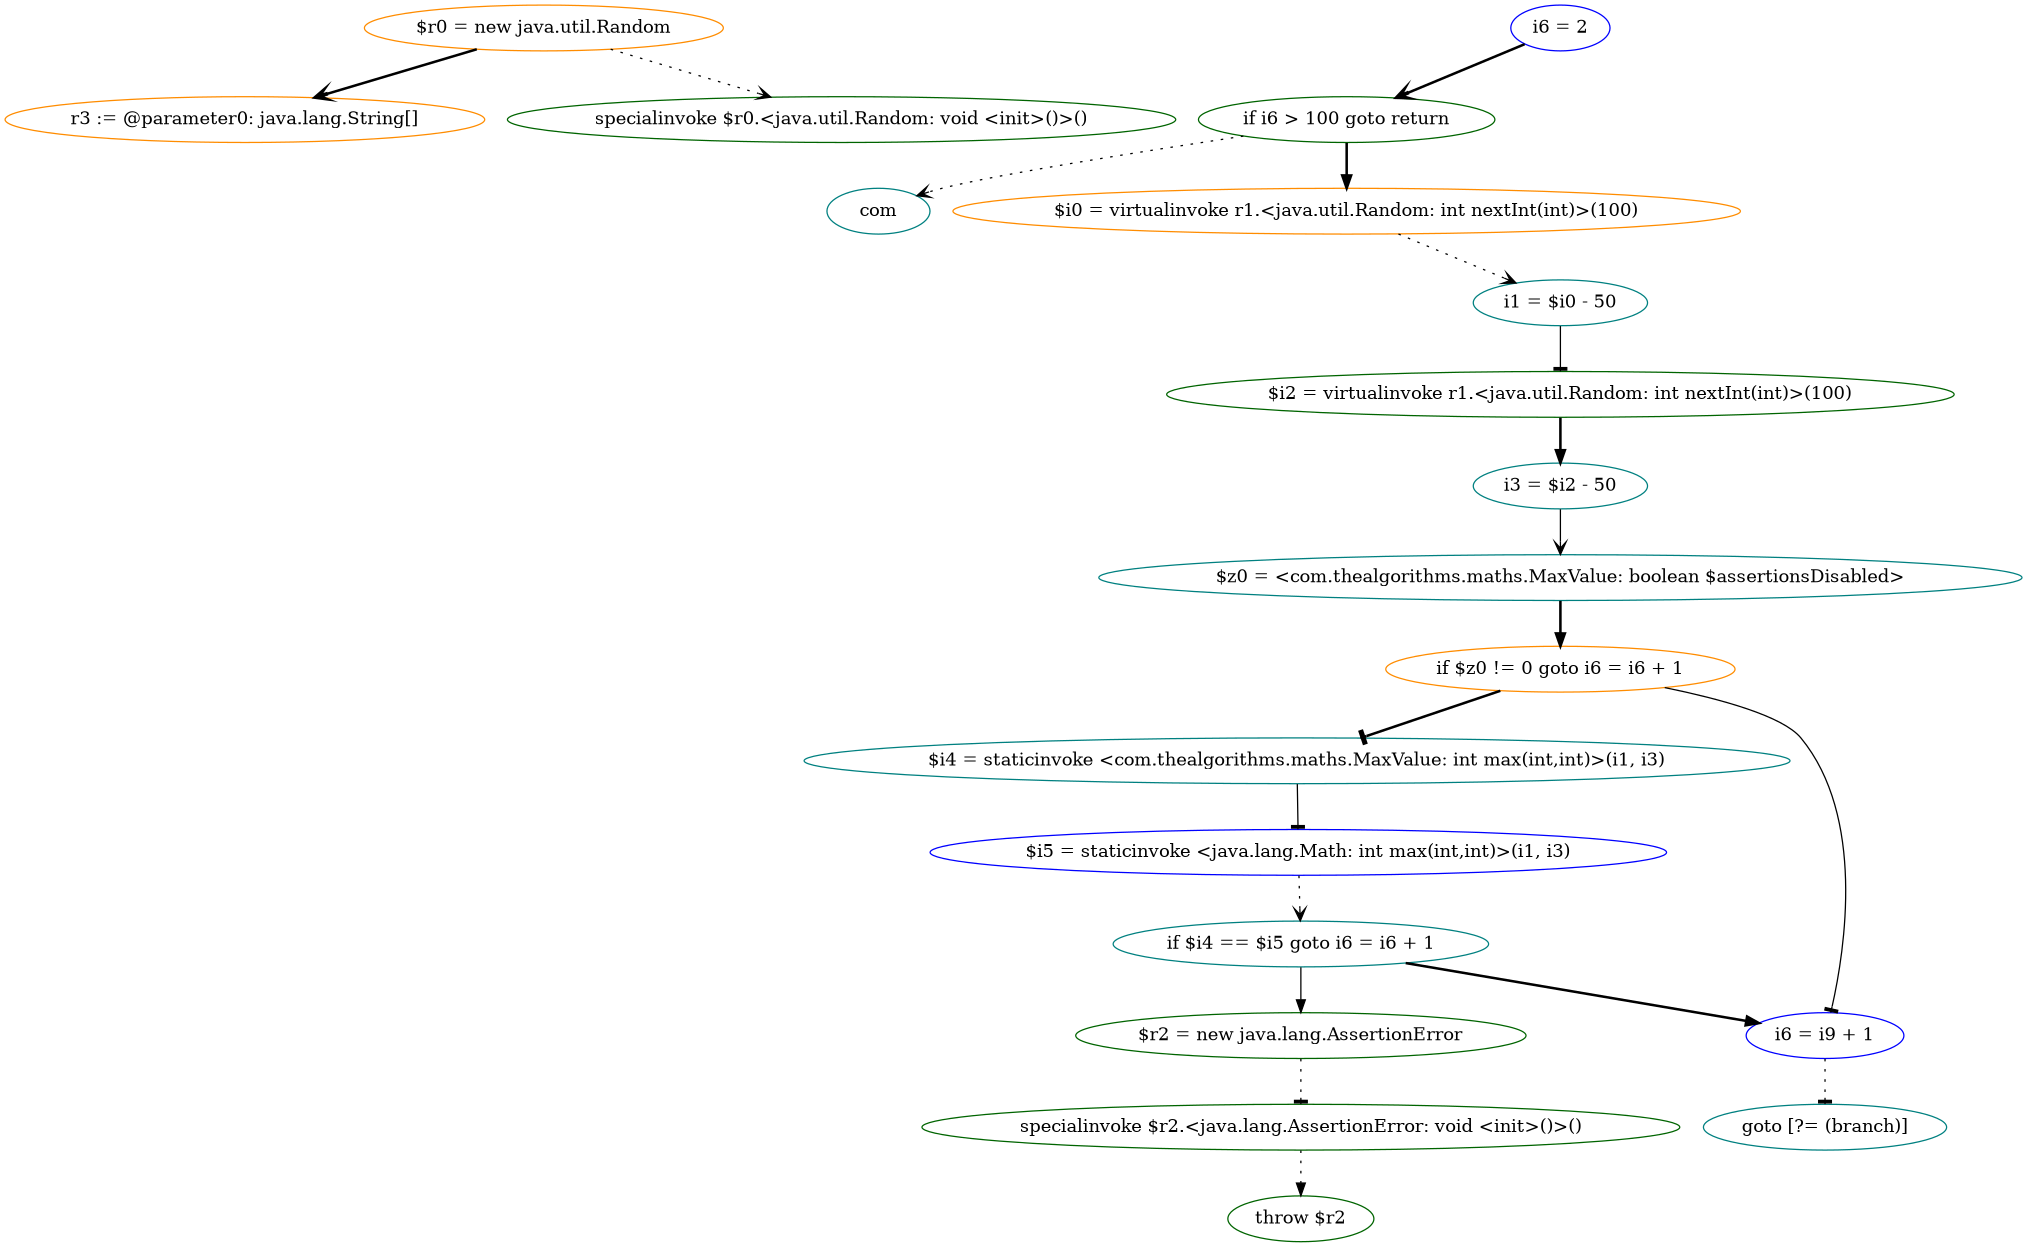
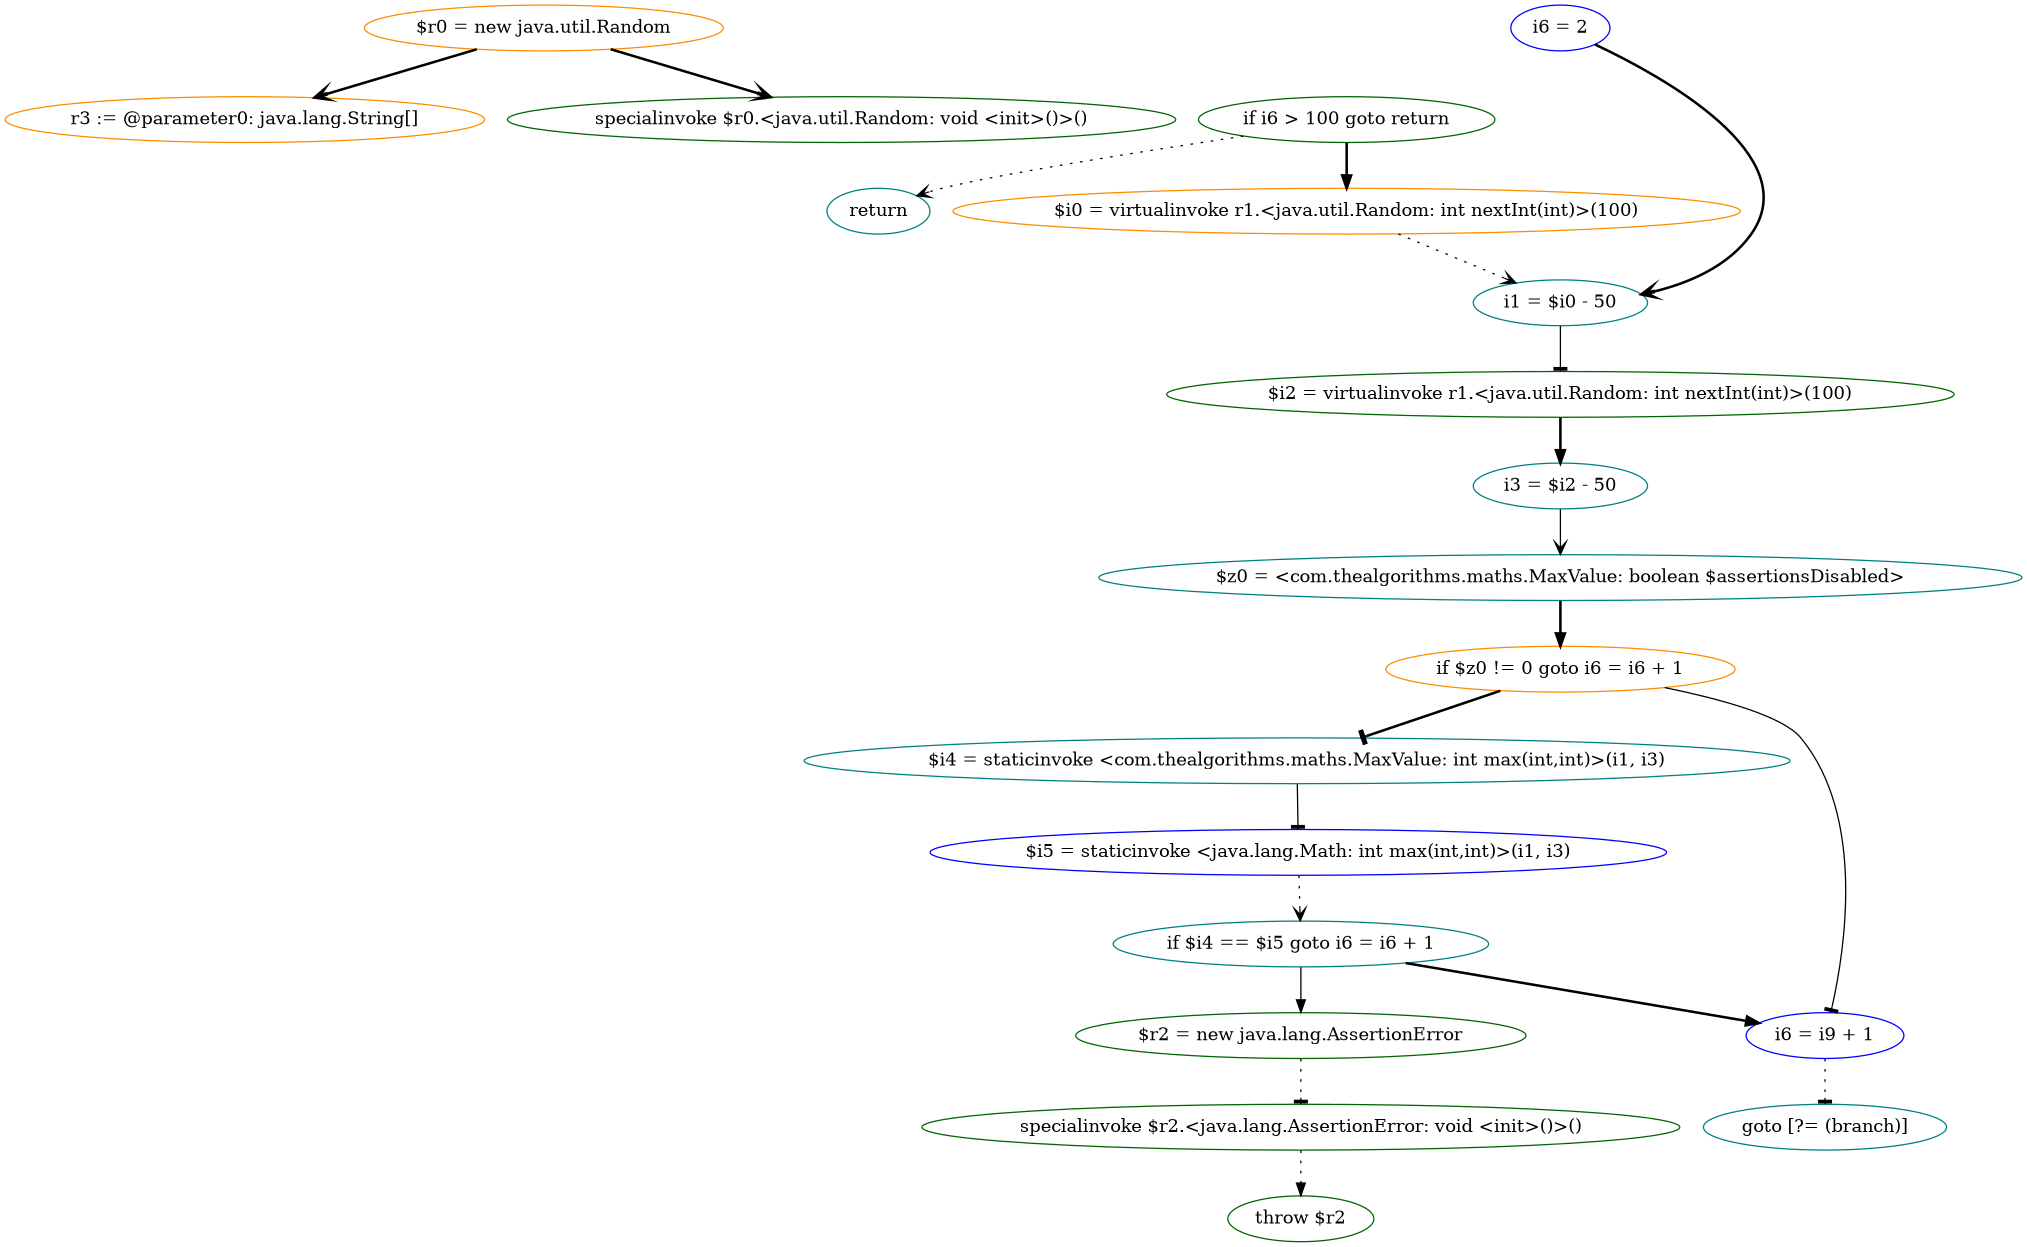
(1466, 69) -> (1750, 159)
(685, 71) -> (685, 71)
(878, 211) -> (878, 211)
